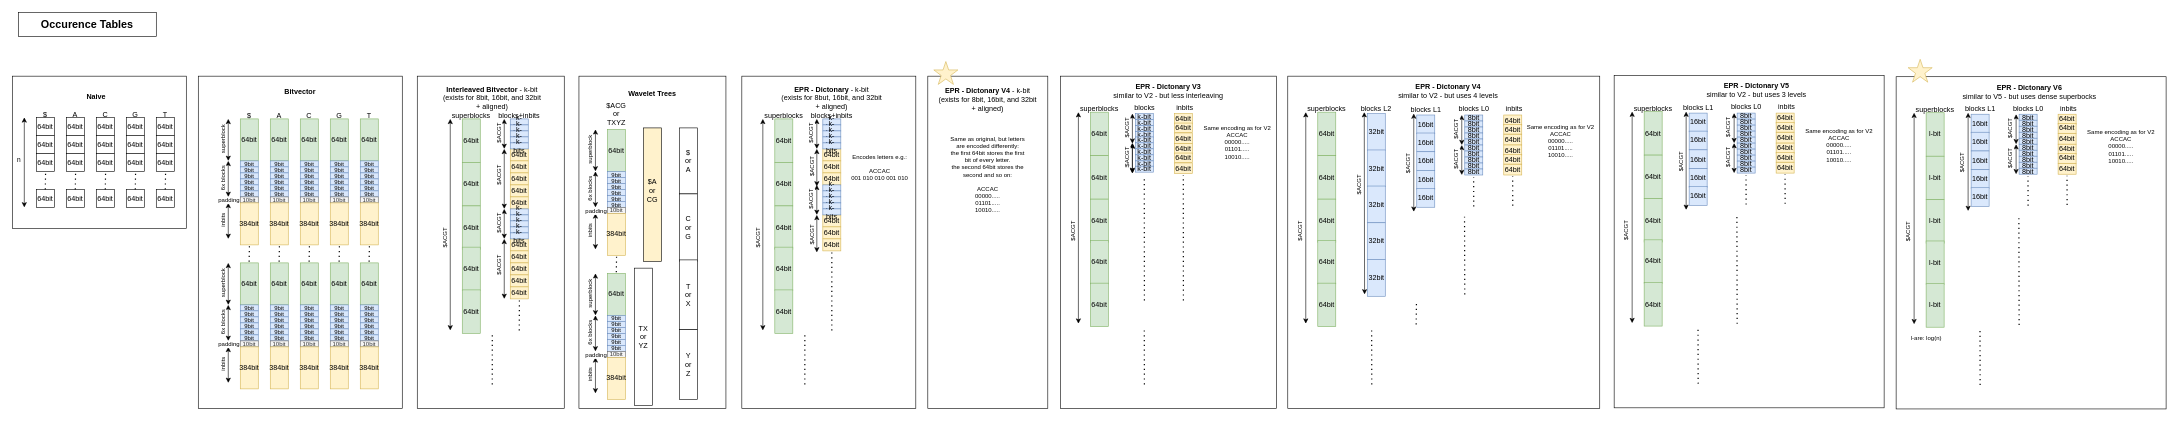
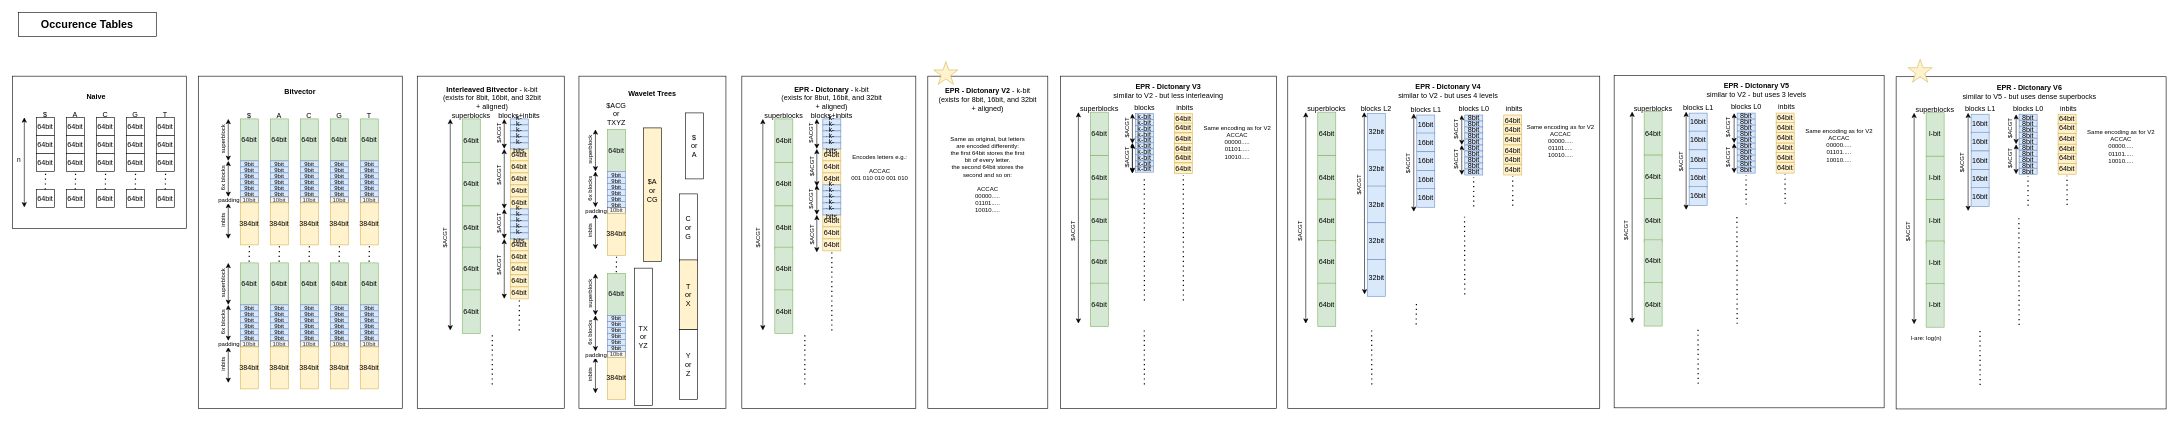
(988, 99) -> (988, 99)
(689, 161) -> (695, 146)
(689, 295) -> (689, 295)
